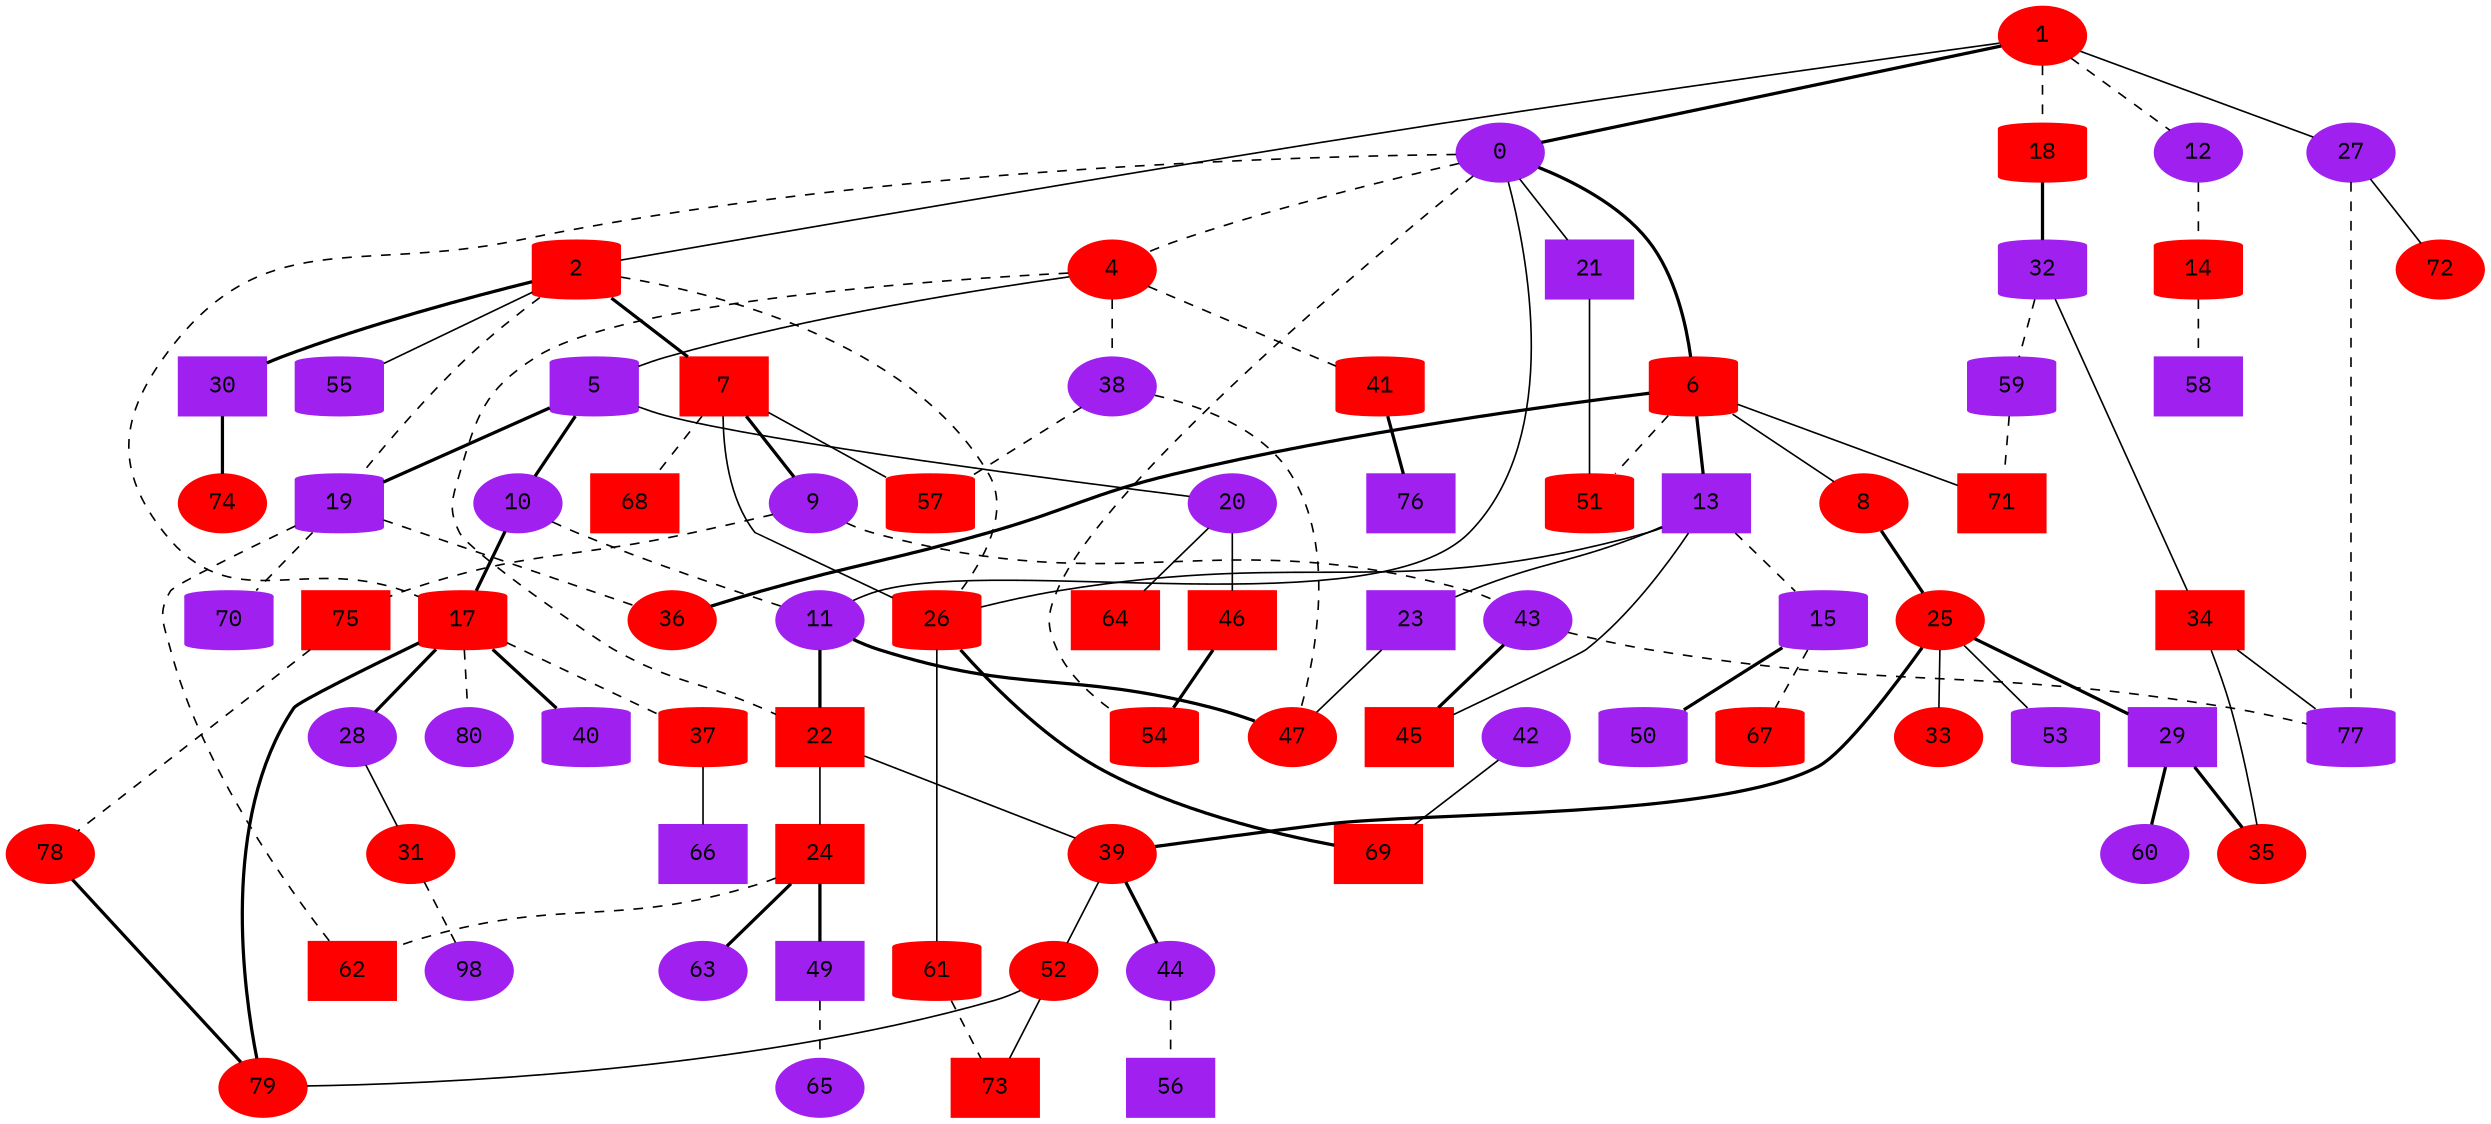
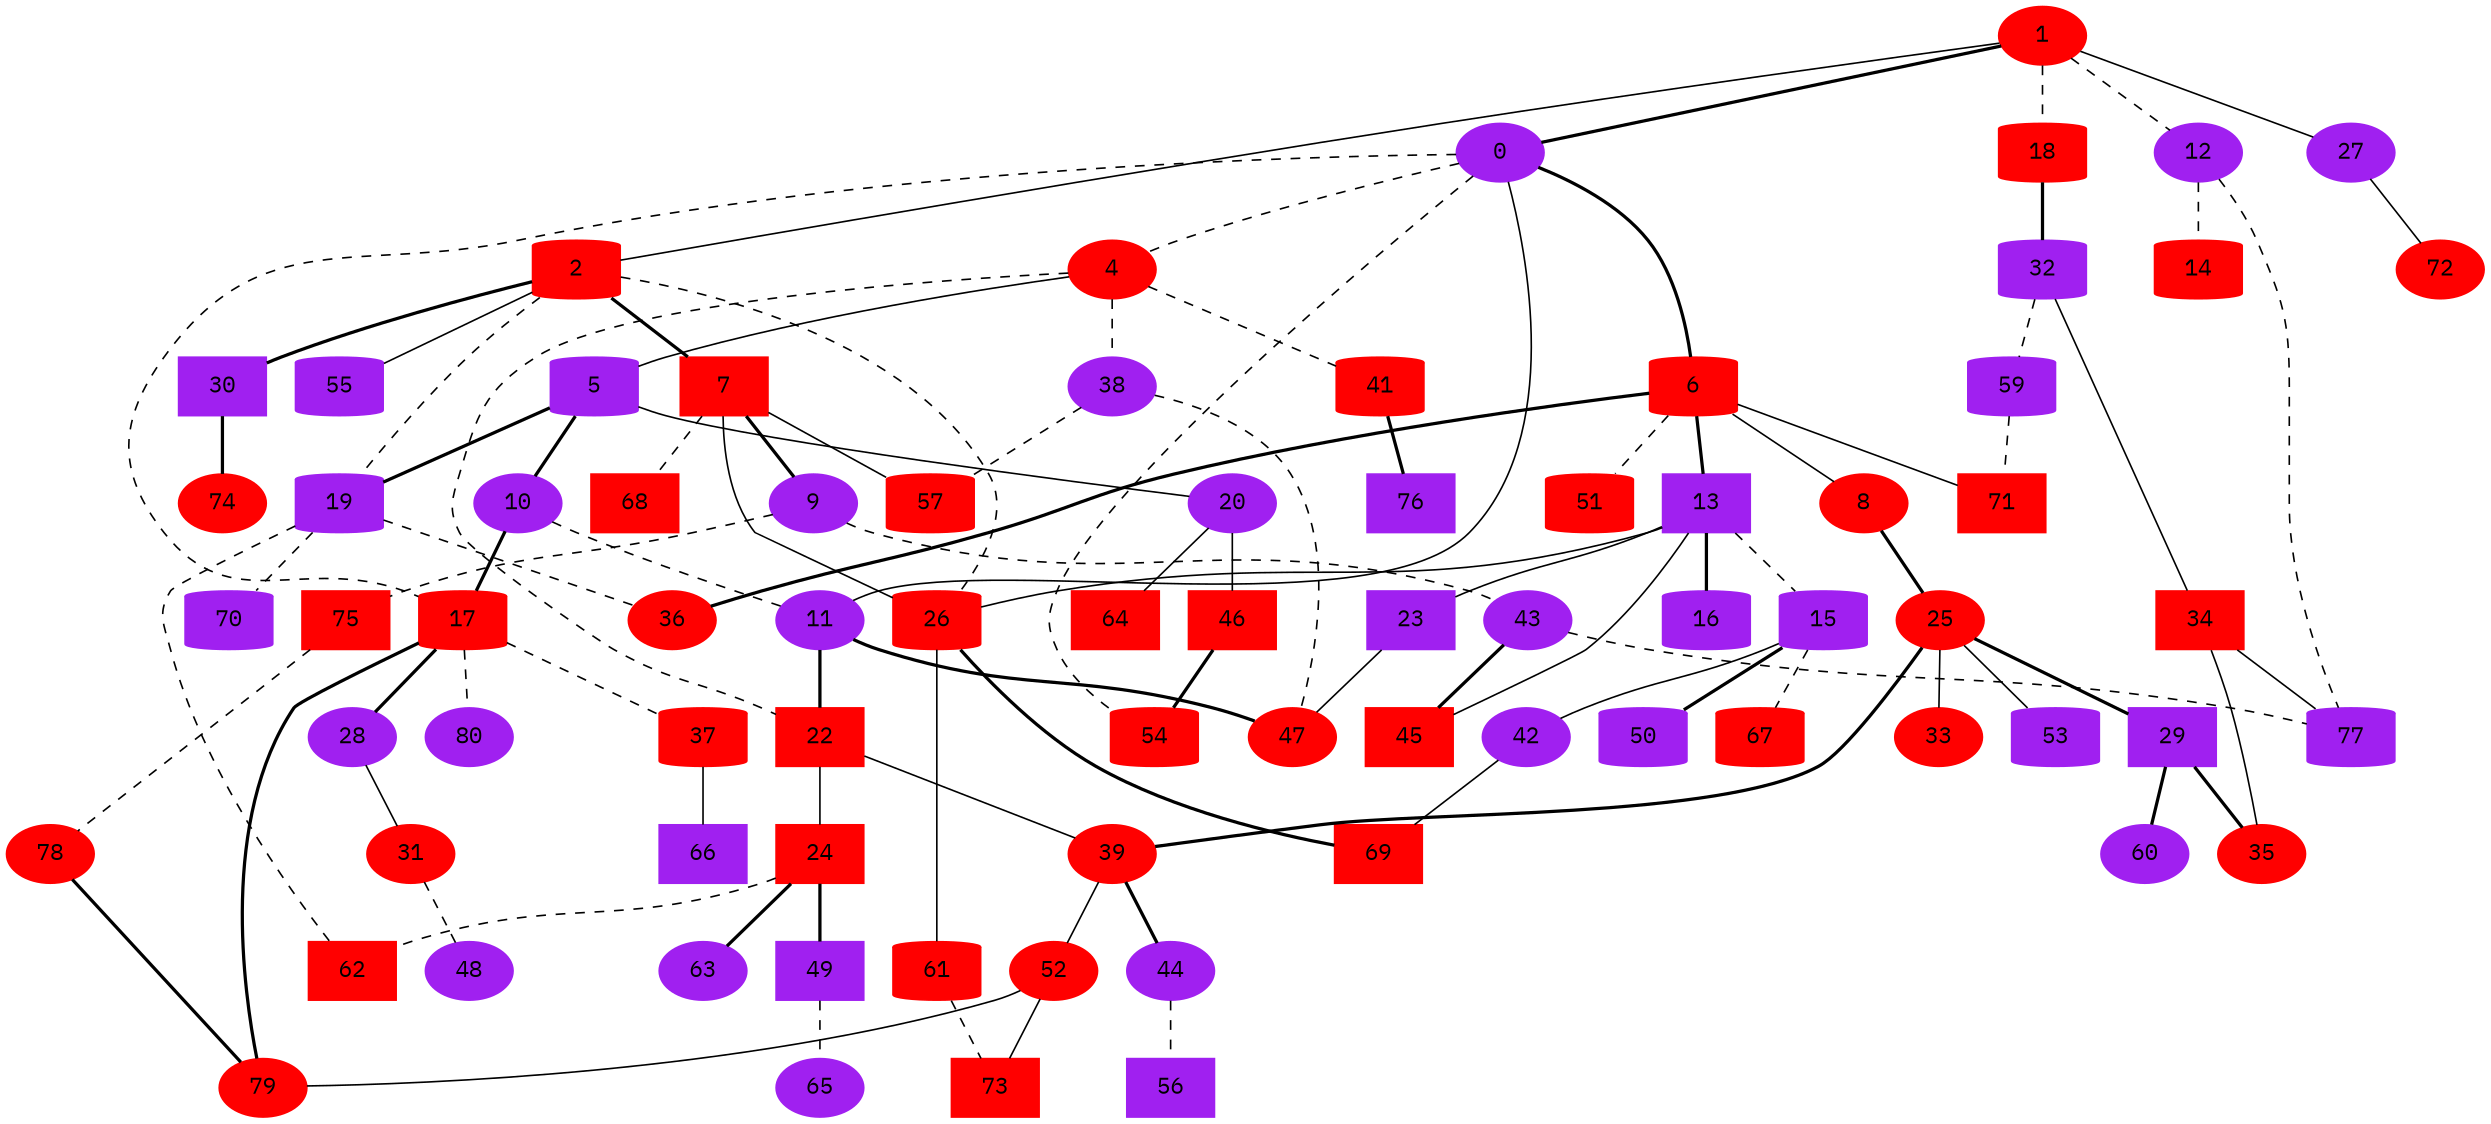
(1590, 270) -> none
(2198, 386) -> none
(2351, 445) -> (2289, 439)
none -> (1706, 620)
none -> (1669, 680)
(586, 737) -> none
(469, 971) -> (469, 971)
